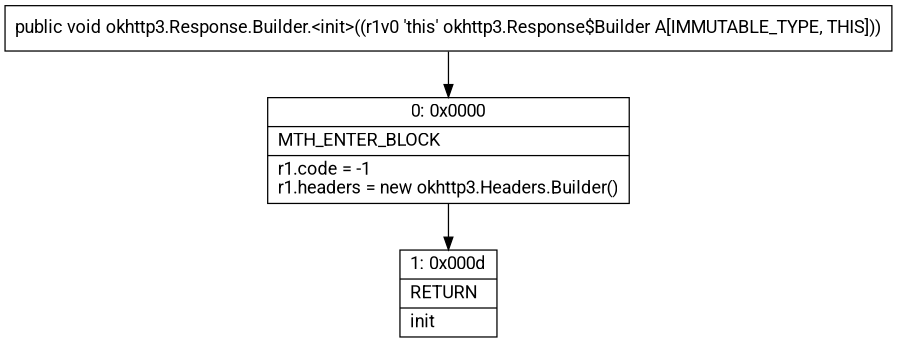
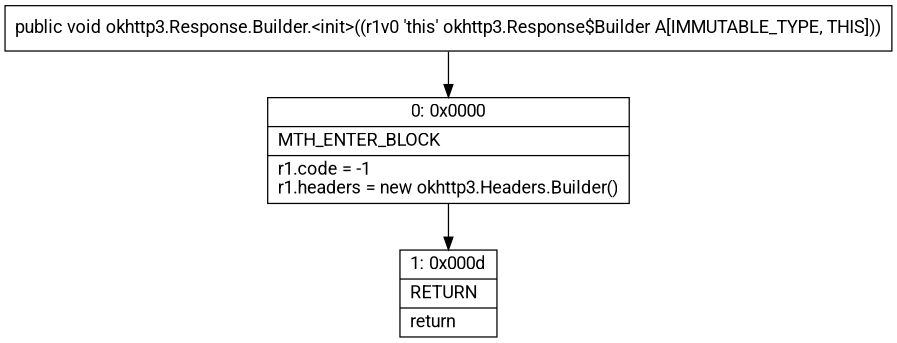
(423, 322) -> (433, 322)
